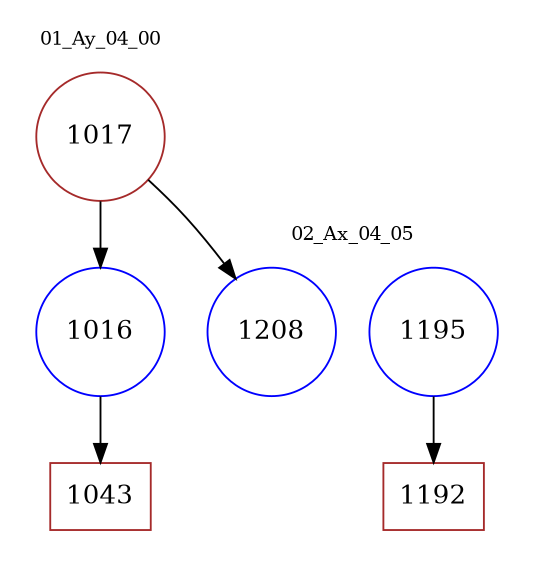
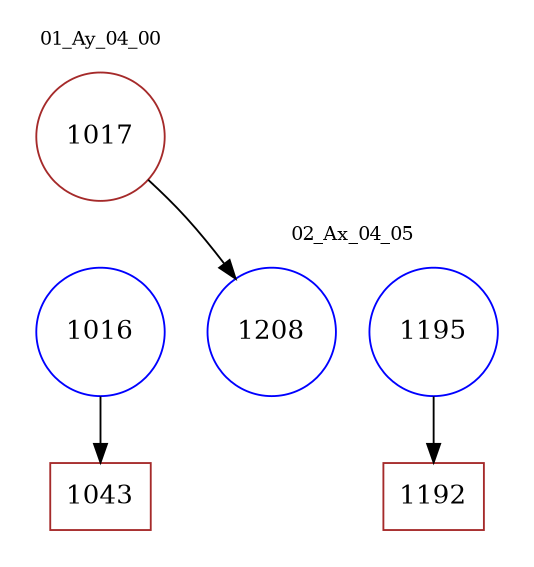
(100, 225) -> none
